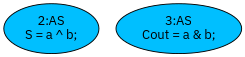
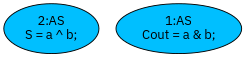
(179, 29) -> (179, 29)
